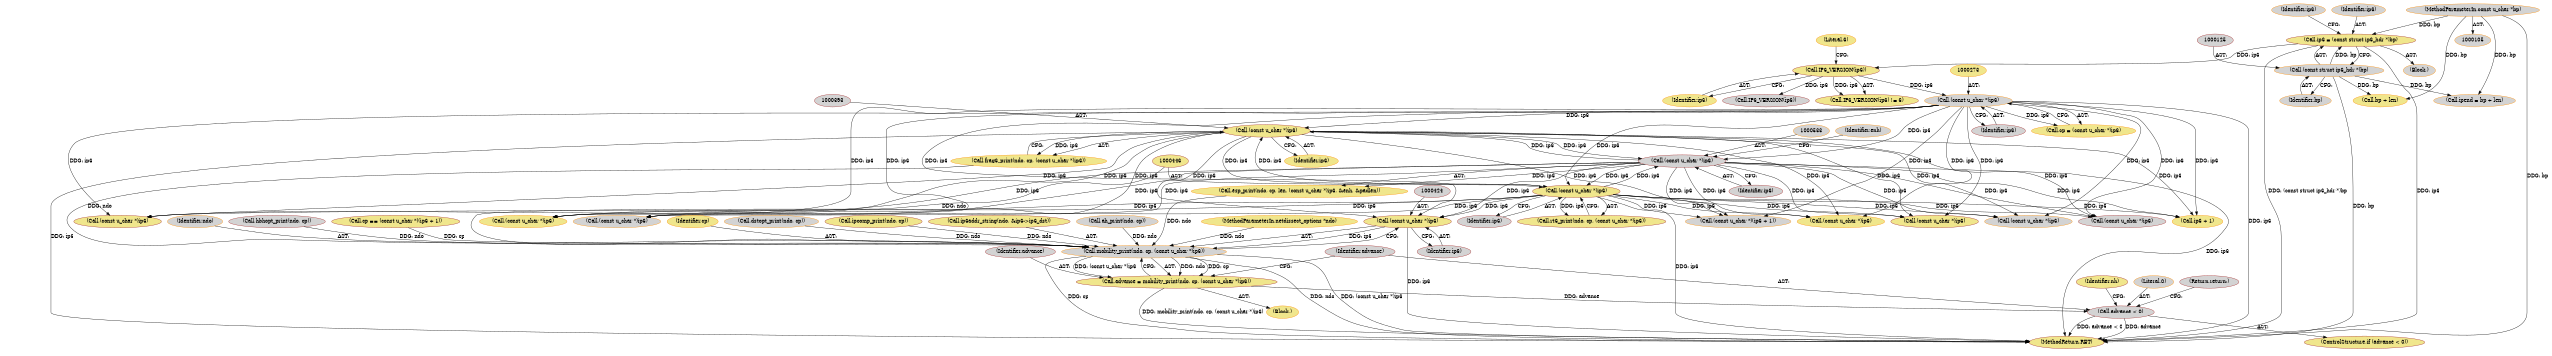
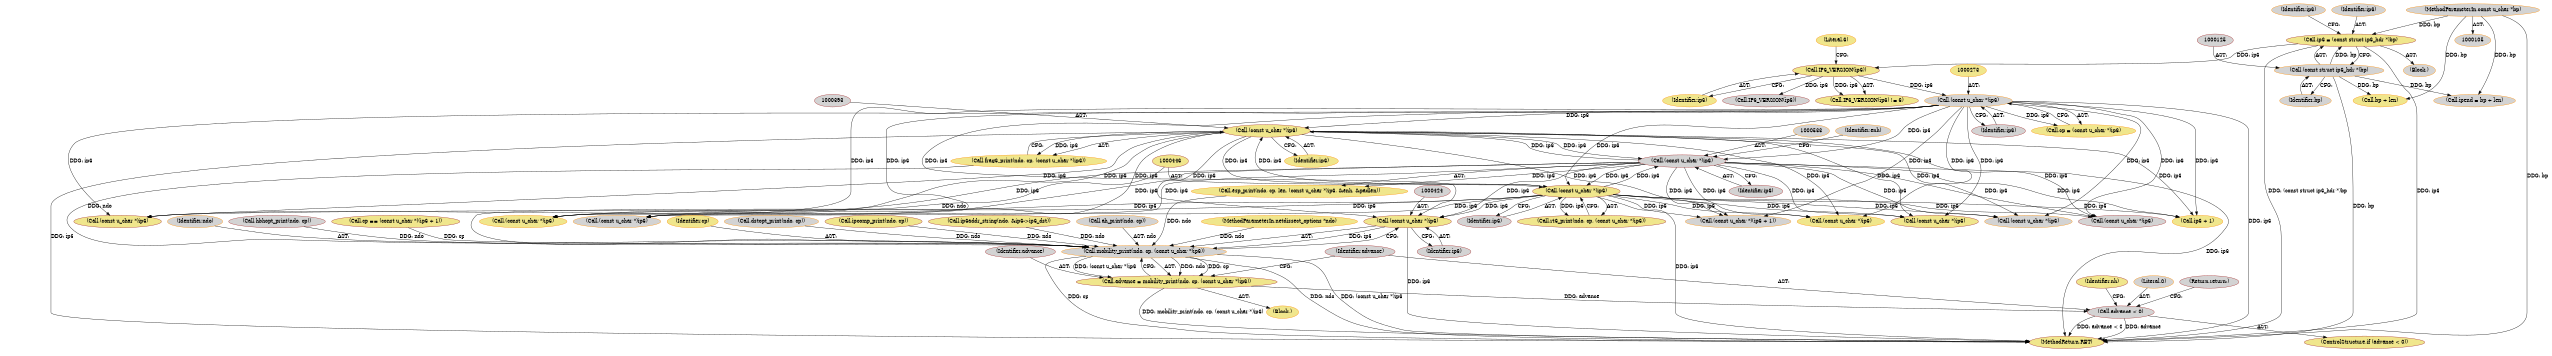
(1093, 237) -> (1093, 237)
(1145, 237) -> (1145, 237)
